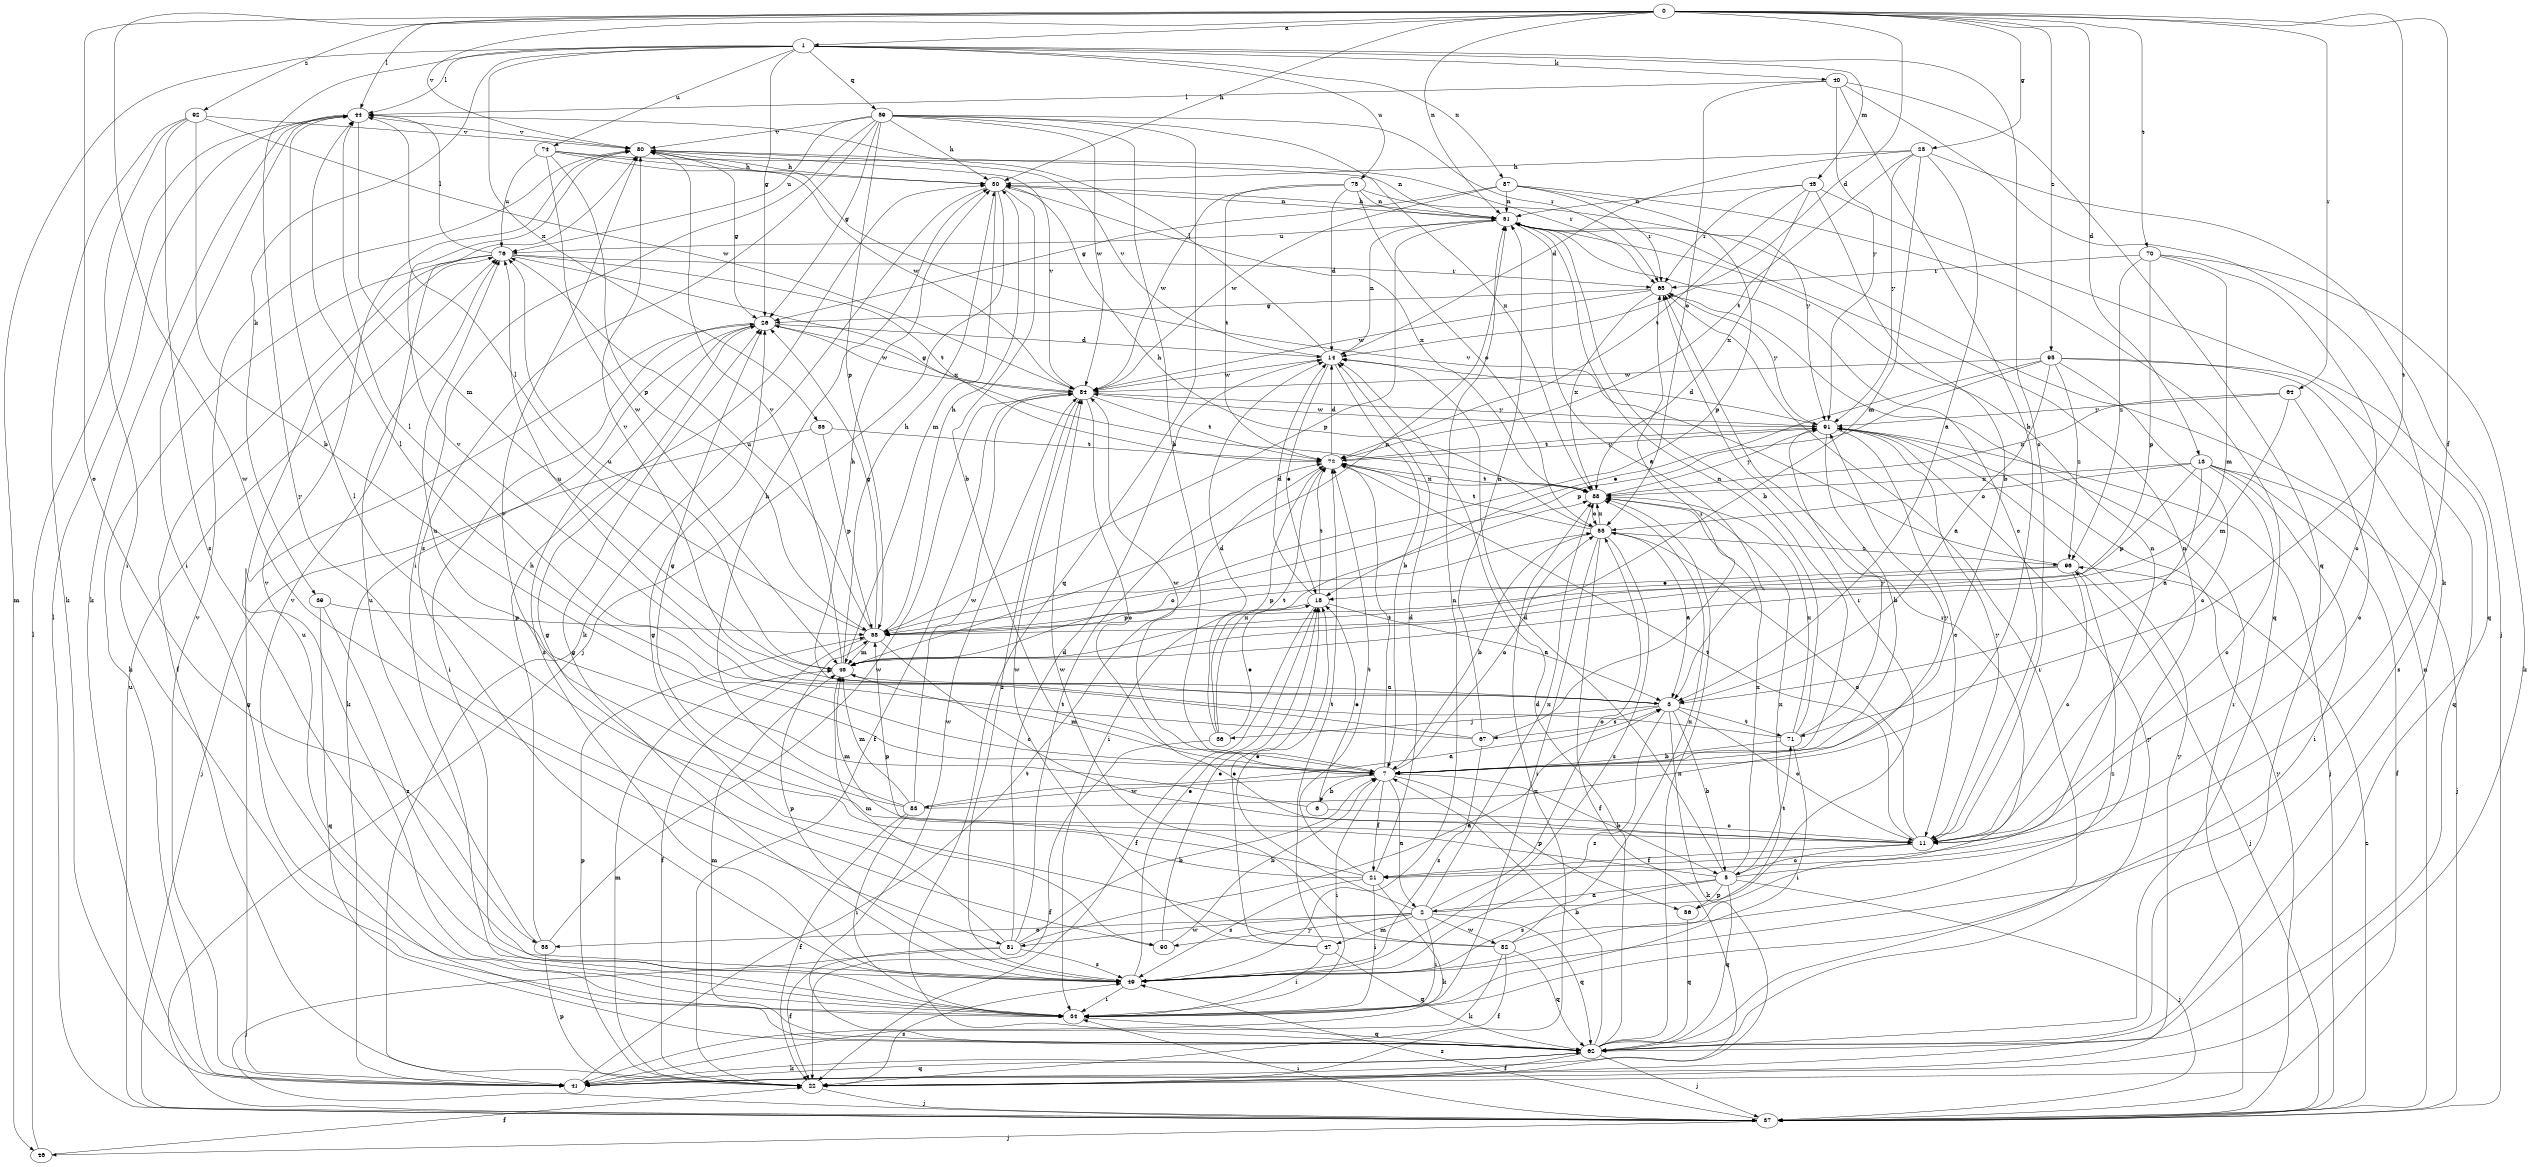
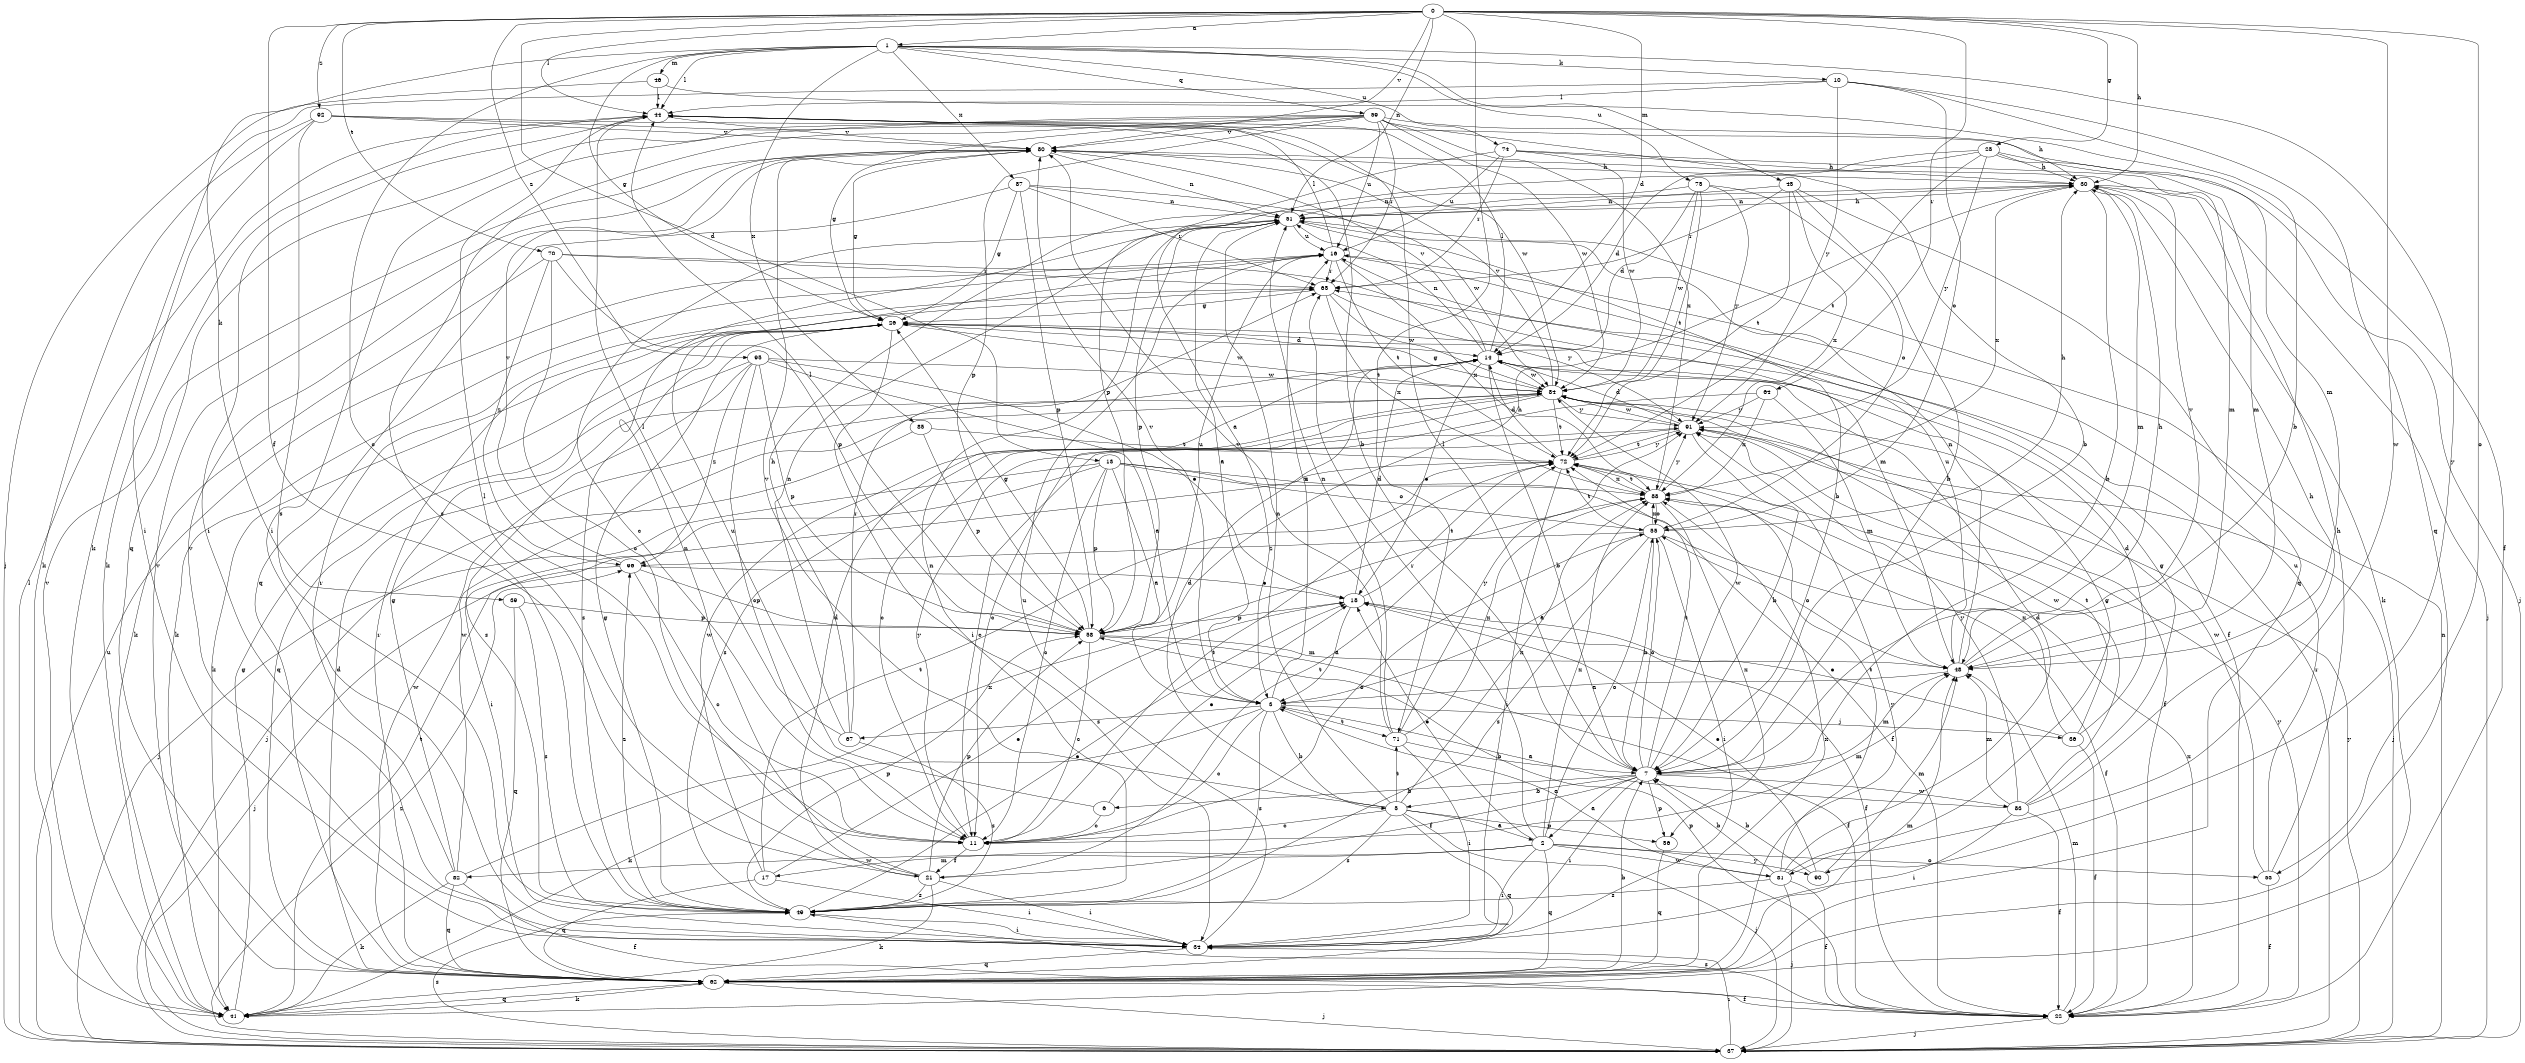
(1837, 81) -> (1837, 81)
(502, 254) -> (1334, 254)
(637, 410) -> (2232, 410)
(1783, 666) -> (1743, 672)
(1825, 853) -> (1188, 833)
(1328, 947) -> (765, 878)
(562, 1017) -> (2270, 947)
(906, 1138) -> (11, 1030)
